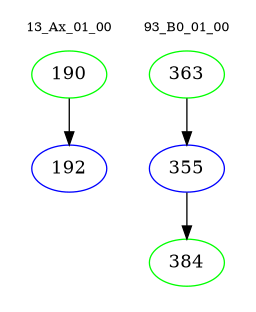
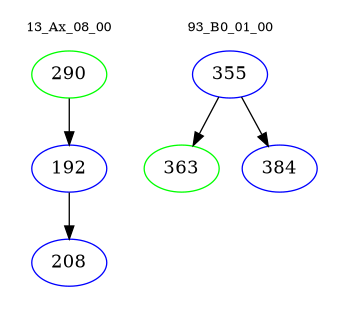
(69, 28) -> (69, 28)
(69, 74) -> (69, 74)
(187, 115) -> (209, 115)
none -> (69, 263)
(187, 263) -> (280, 169)
